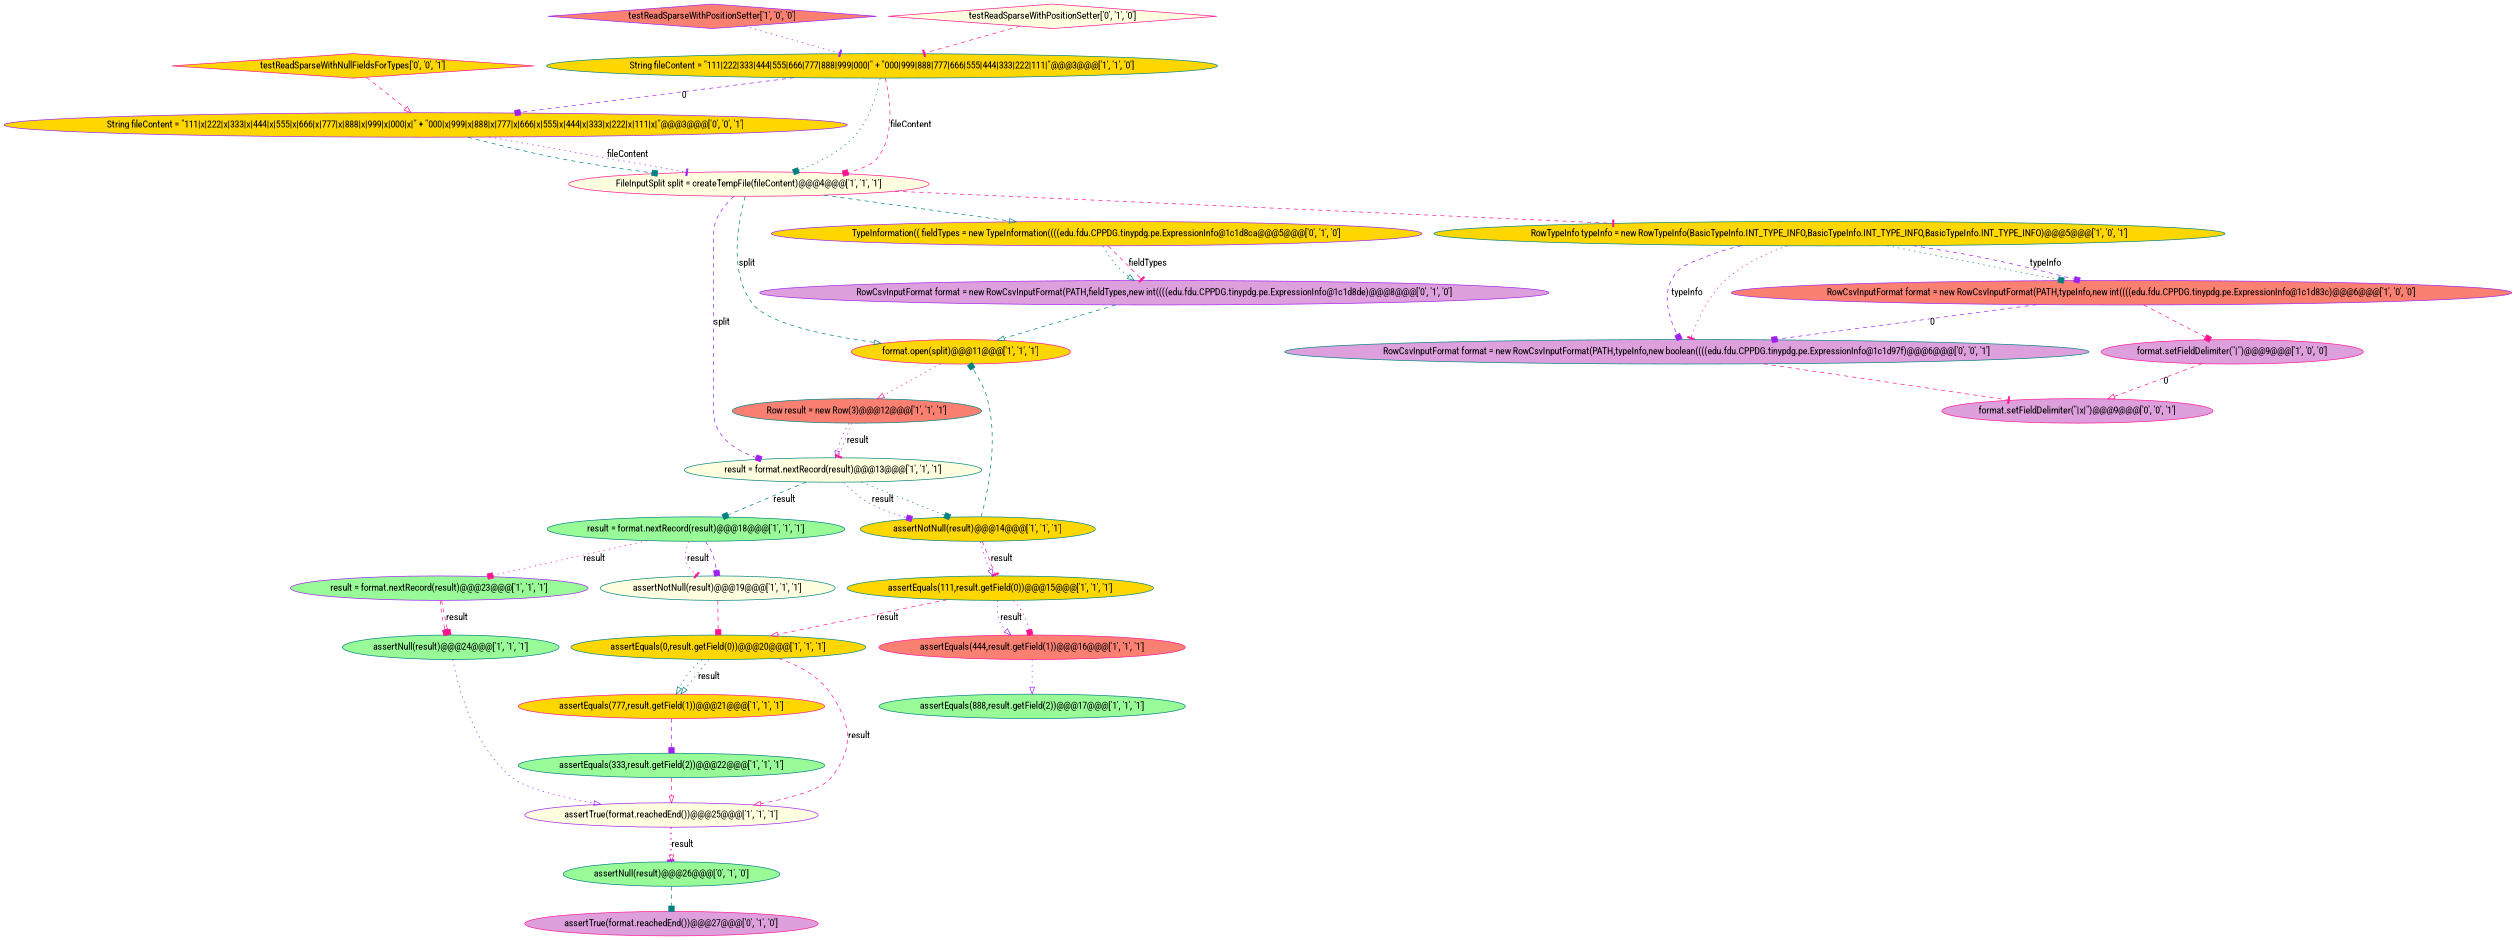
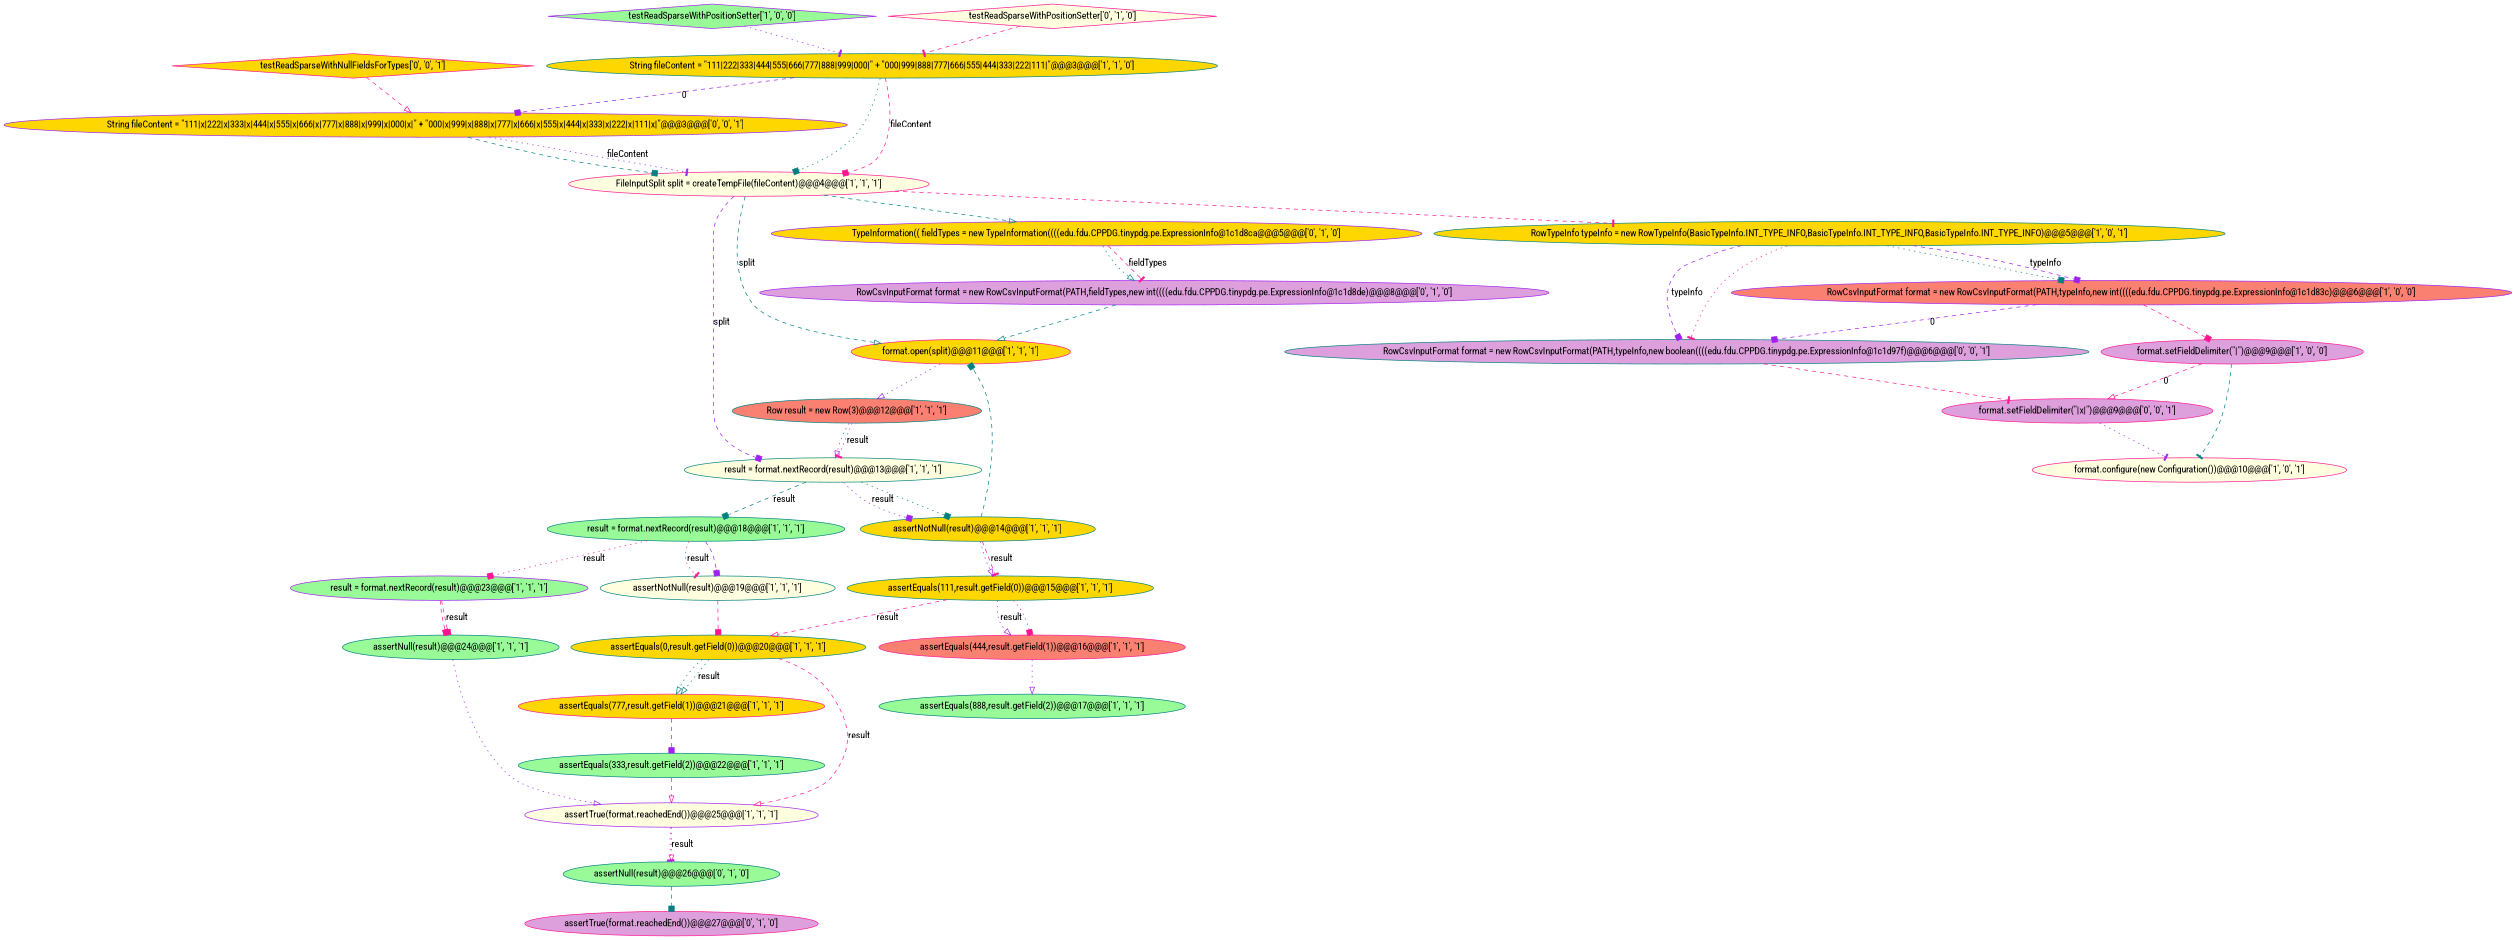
(712, 16) -> (712, 16)
(912, 380) -> (912, 380)
none -> (2189, 470)
